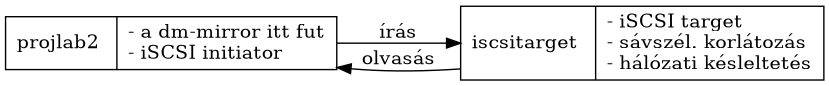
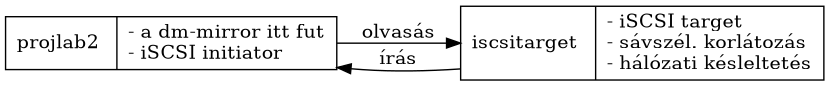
(399, 33) -> (399, 33)
(399, 59) -> (399, 59)
